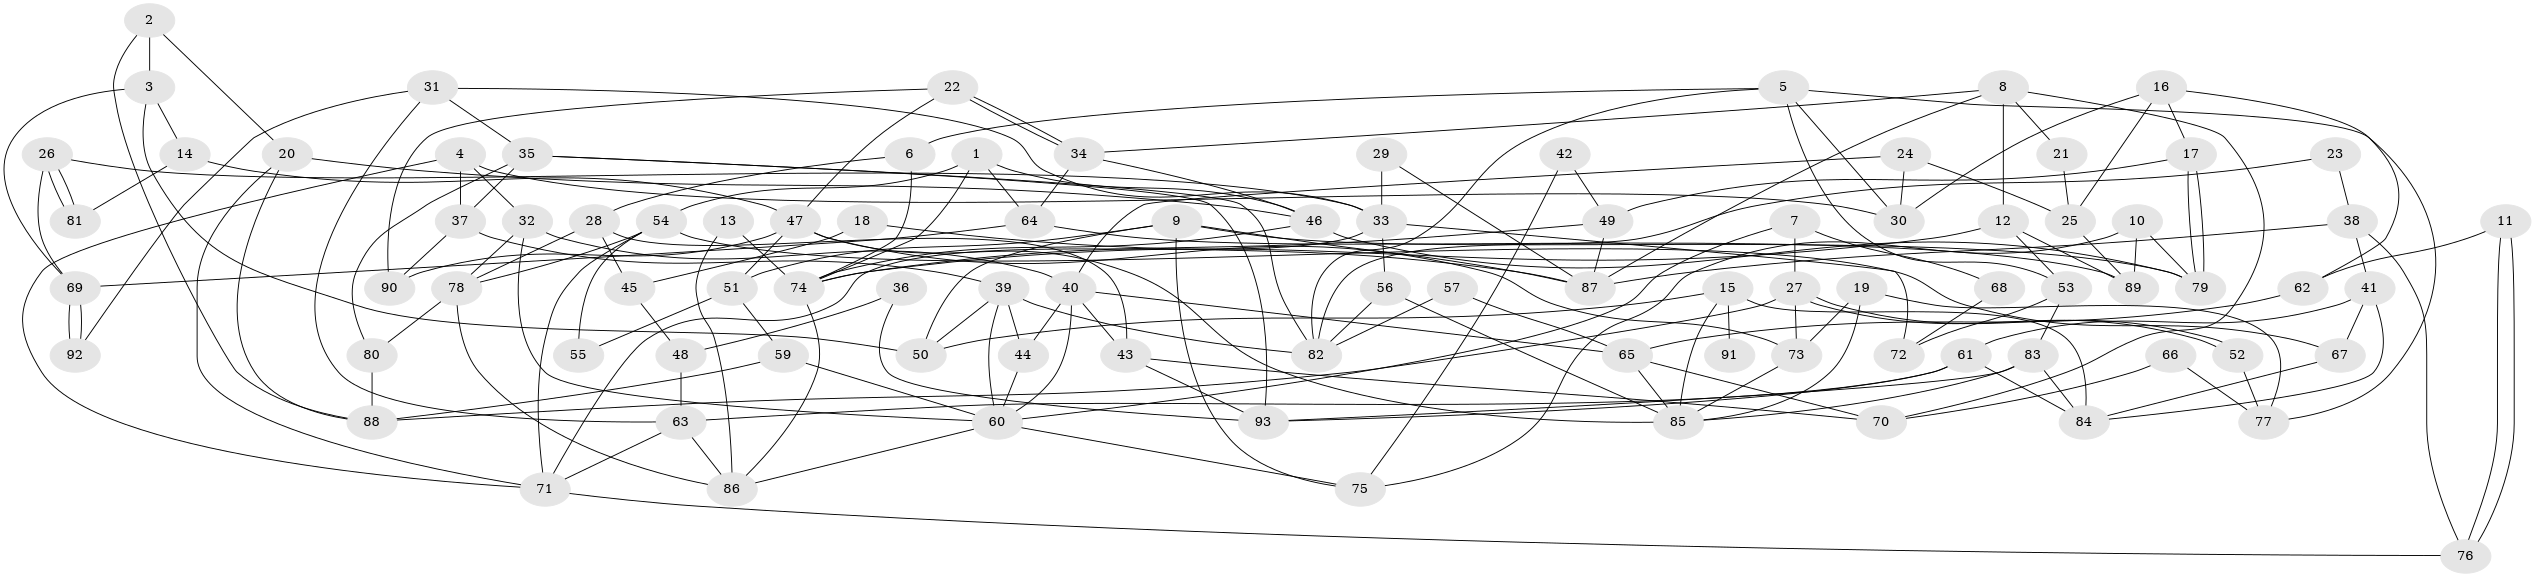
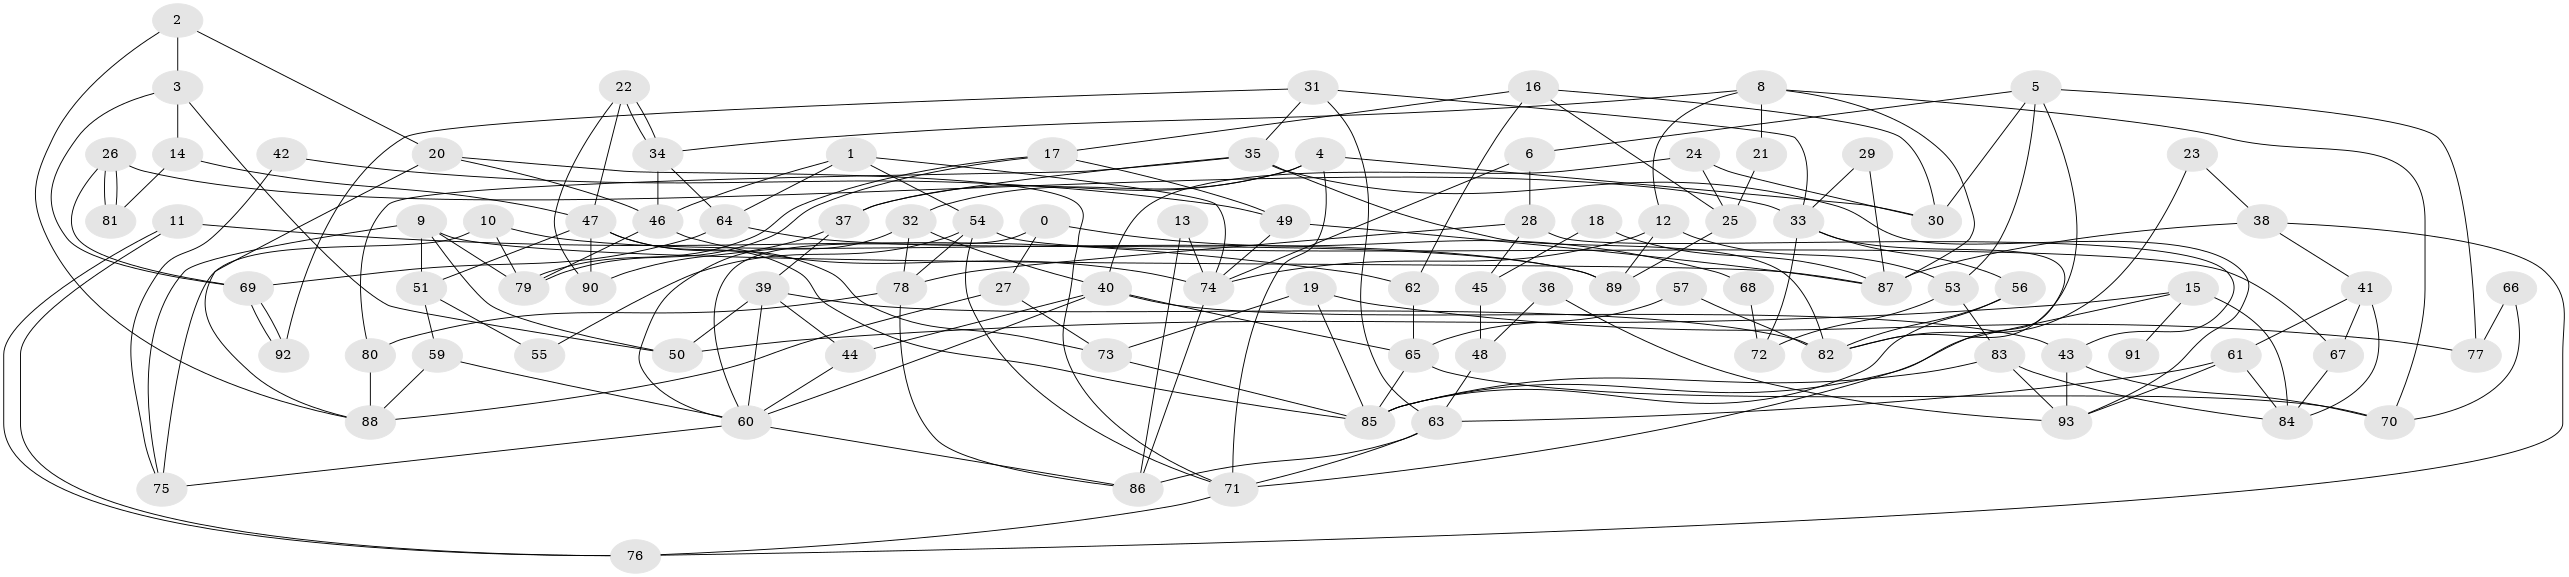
(1795, 221) -> (1045, 221)
(2238, 355) -> none
